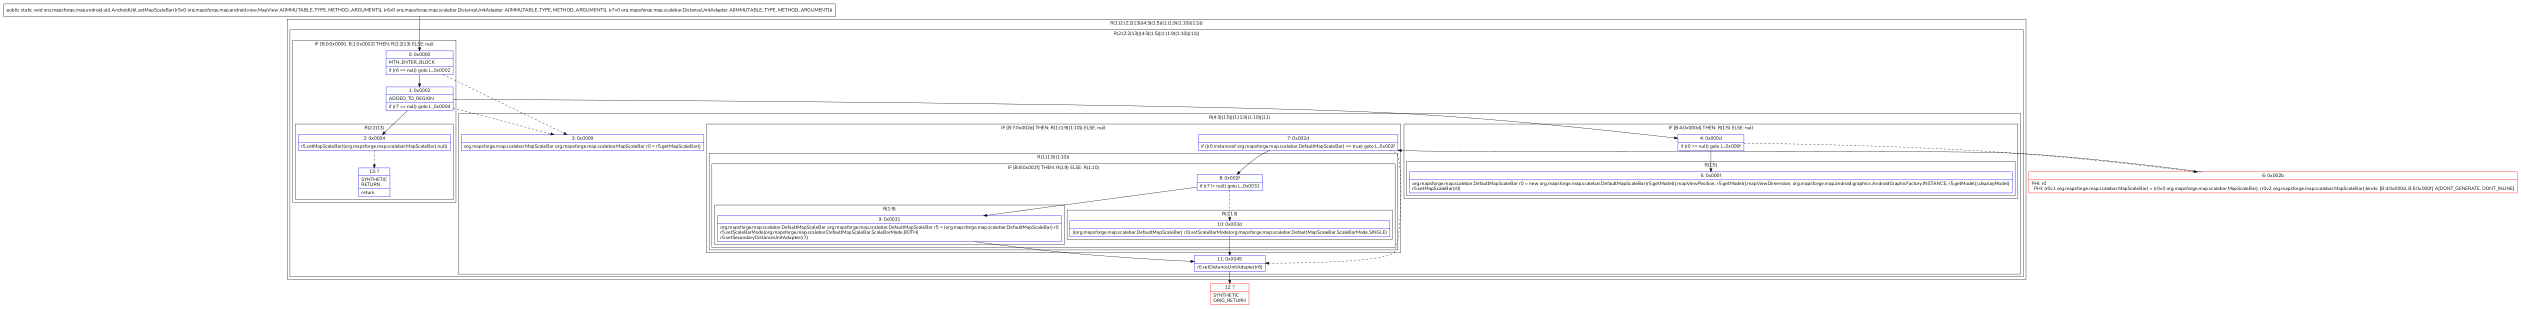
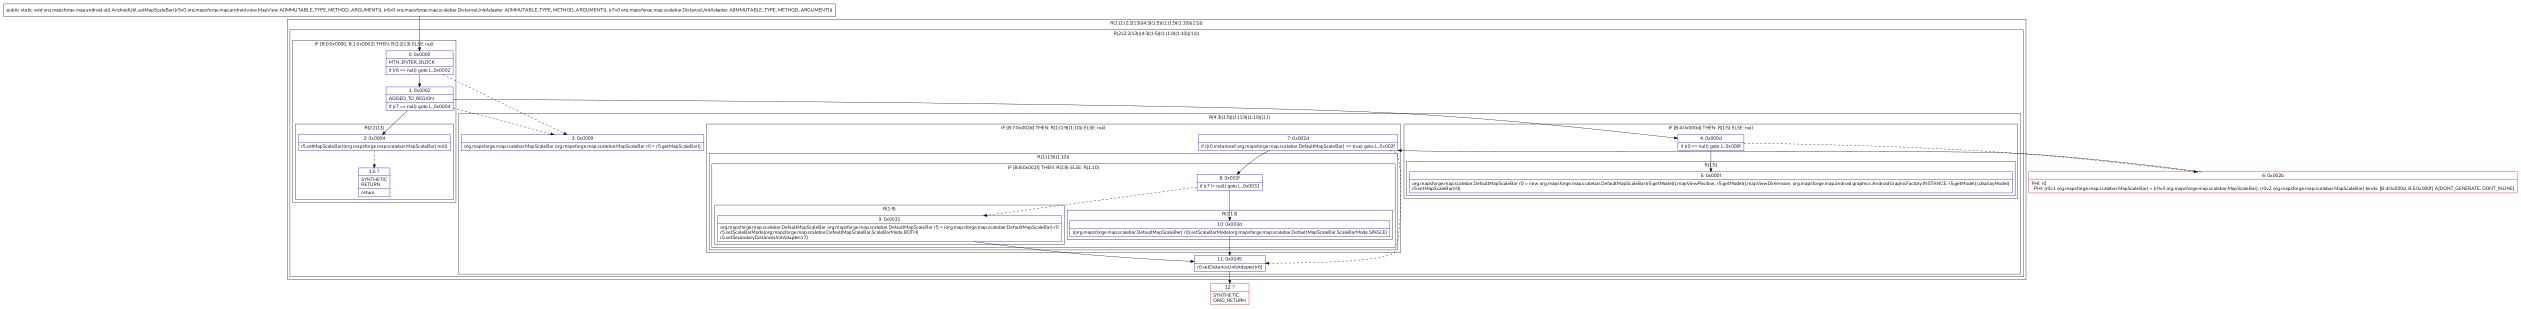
(1092, 201) -> (1092, 201)
(1230, 204) -> (1230, 204)
